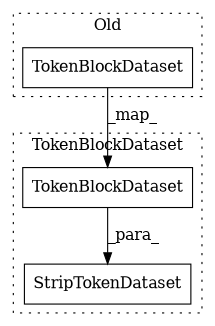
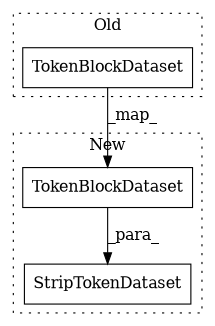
(108, 146) -> (108, 146)
